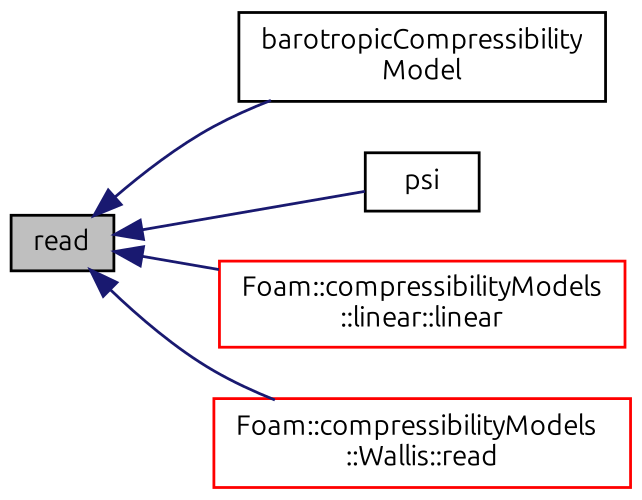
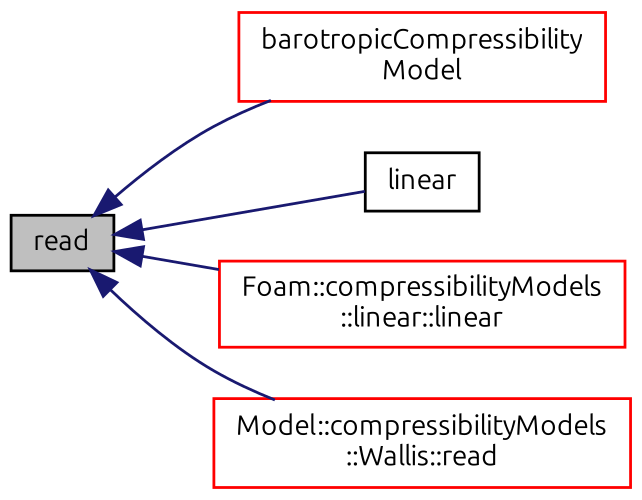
(422, 57) -> (422, 57)
(422, 182) -> (422, 182)
(422, 443) -> (422, 443)
